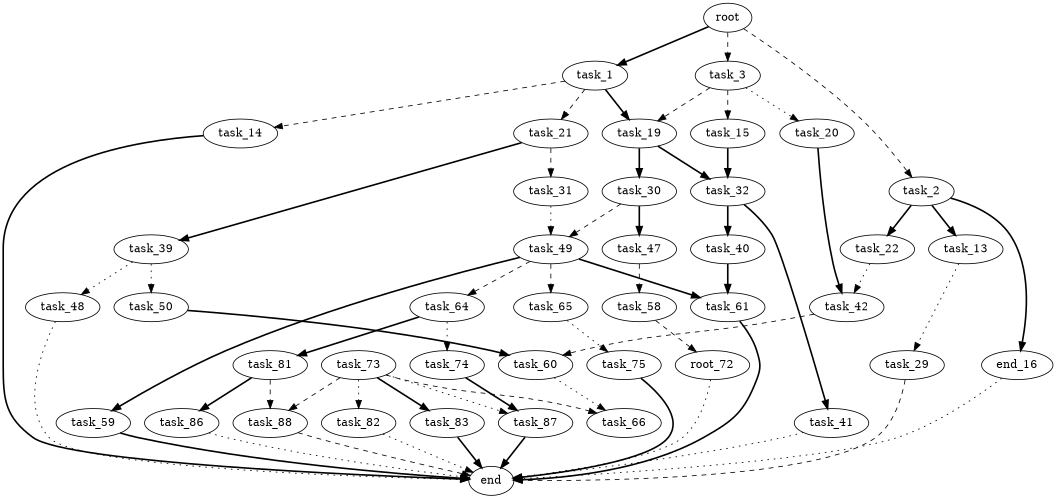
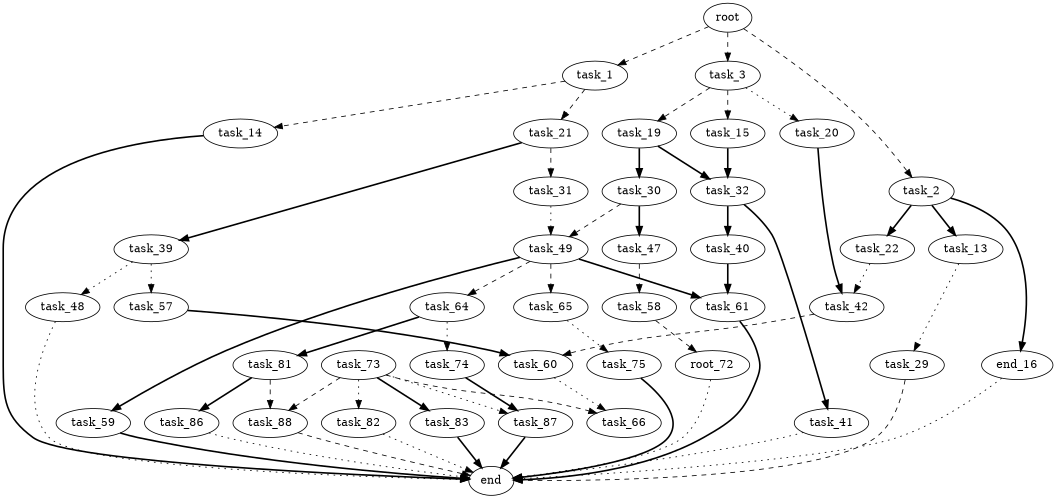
(667, 44) -> (667, 44)
(615, 101) -> none
(151, 307) -> (151, 307)
